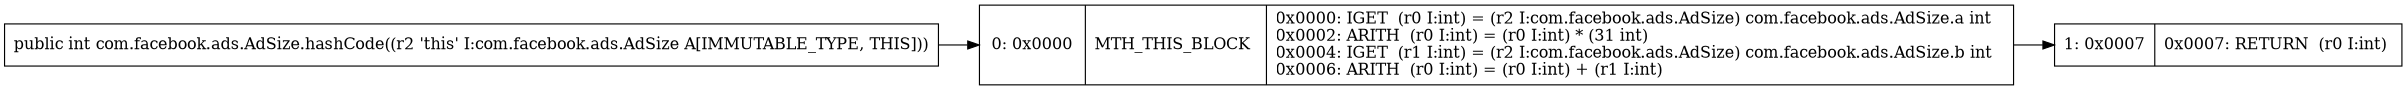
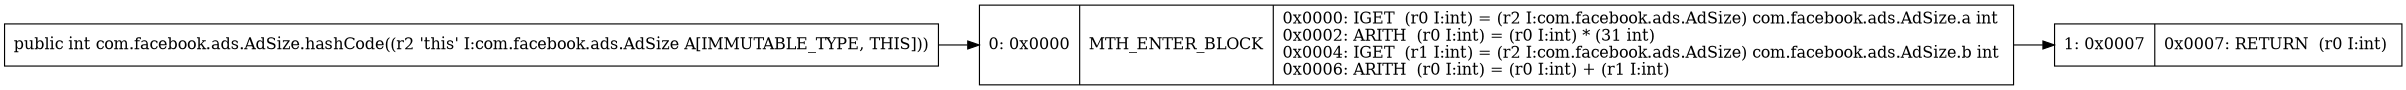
(1172, 44) -> (1176, 44)
